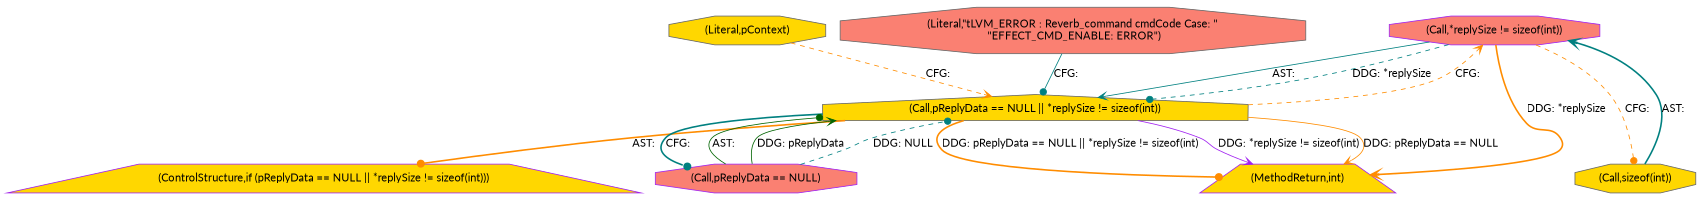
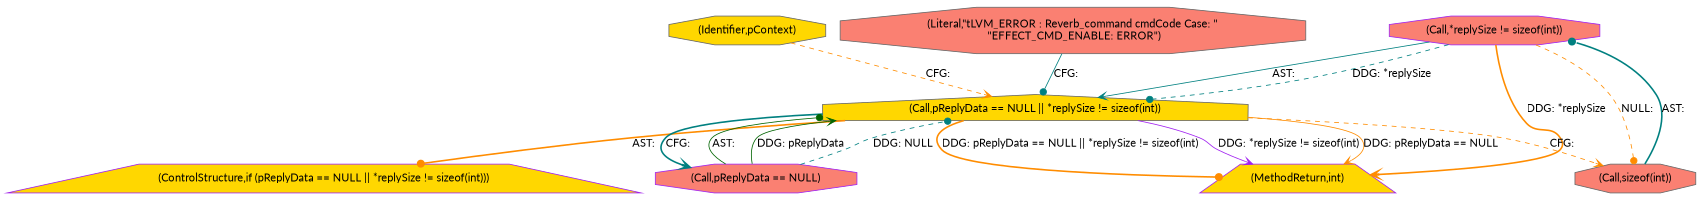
(747, 30) -> (747, 30)
(1649, 85) -> (1649, 85)
(1368, 95) -> (1423, 129)
(1639, 109) -> (1639, 109)
(723, 122) -> (723, 122)
(1635, 179) -> (1635, 179)
